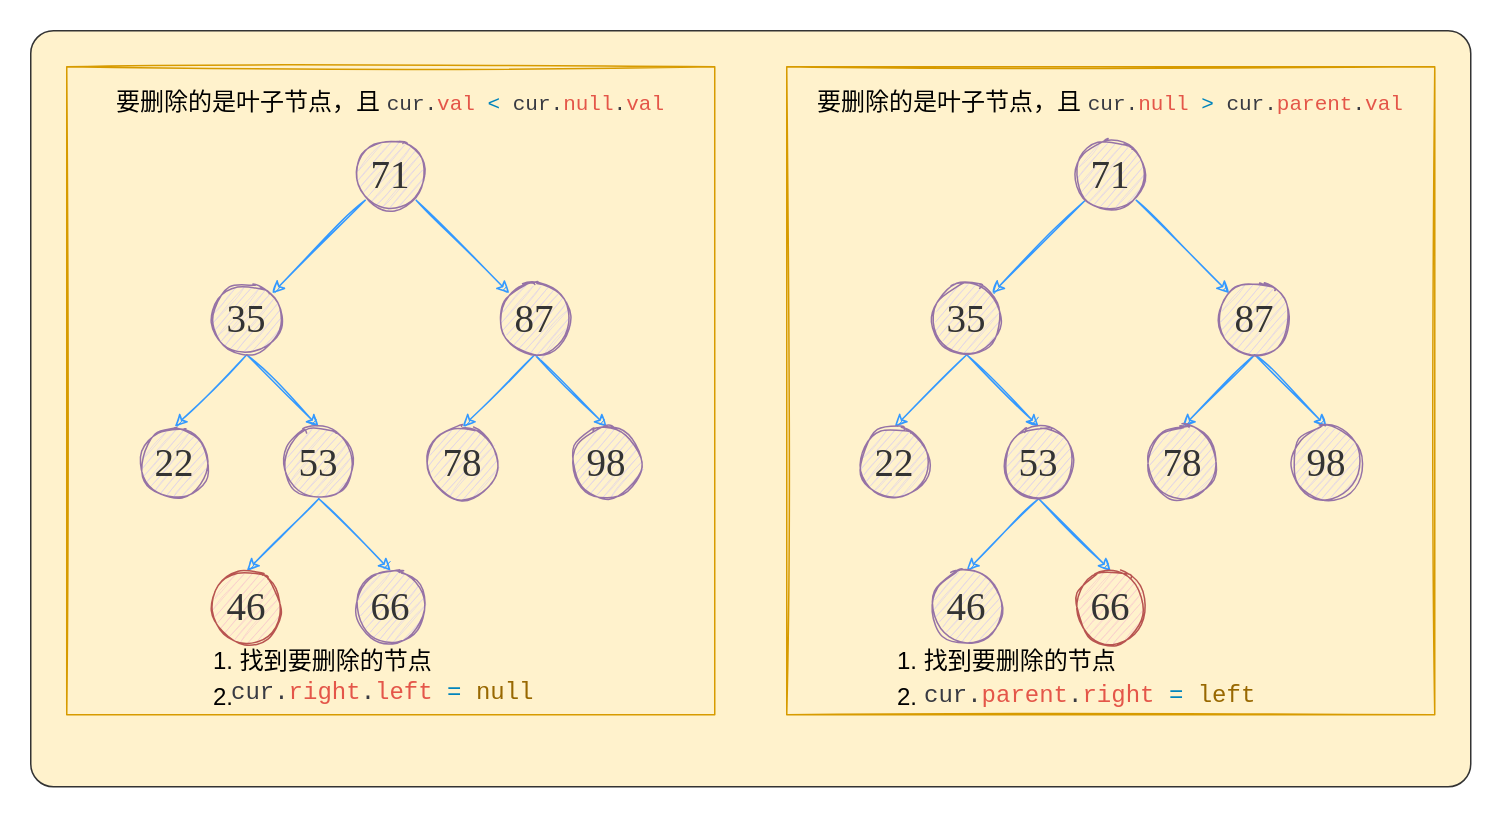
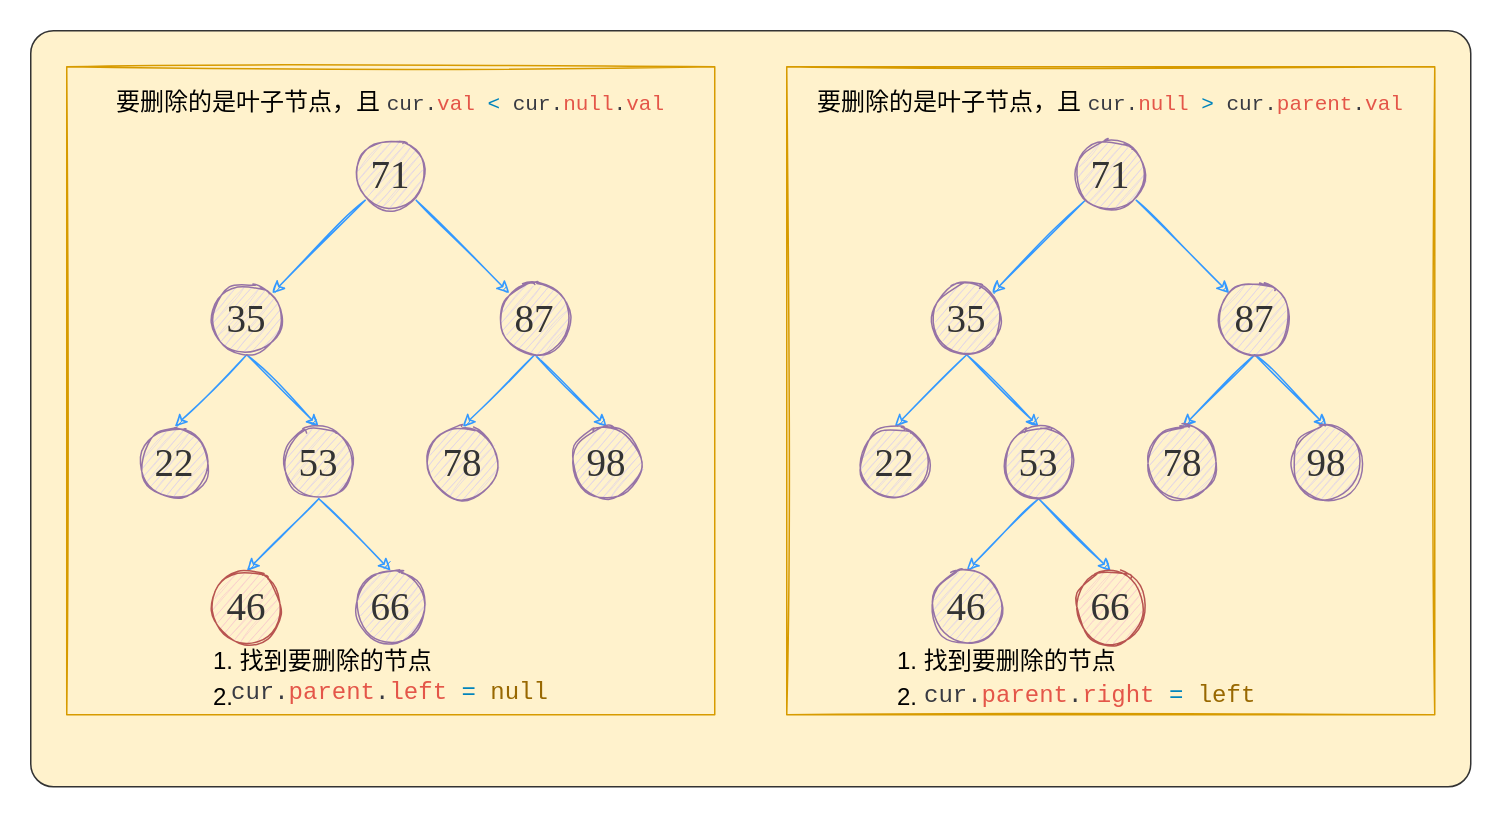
(319, 691) -> (326, 691)
